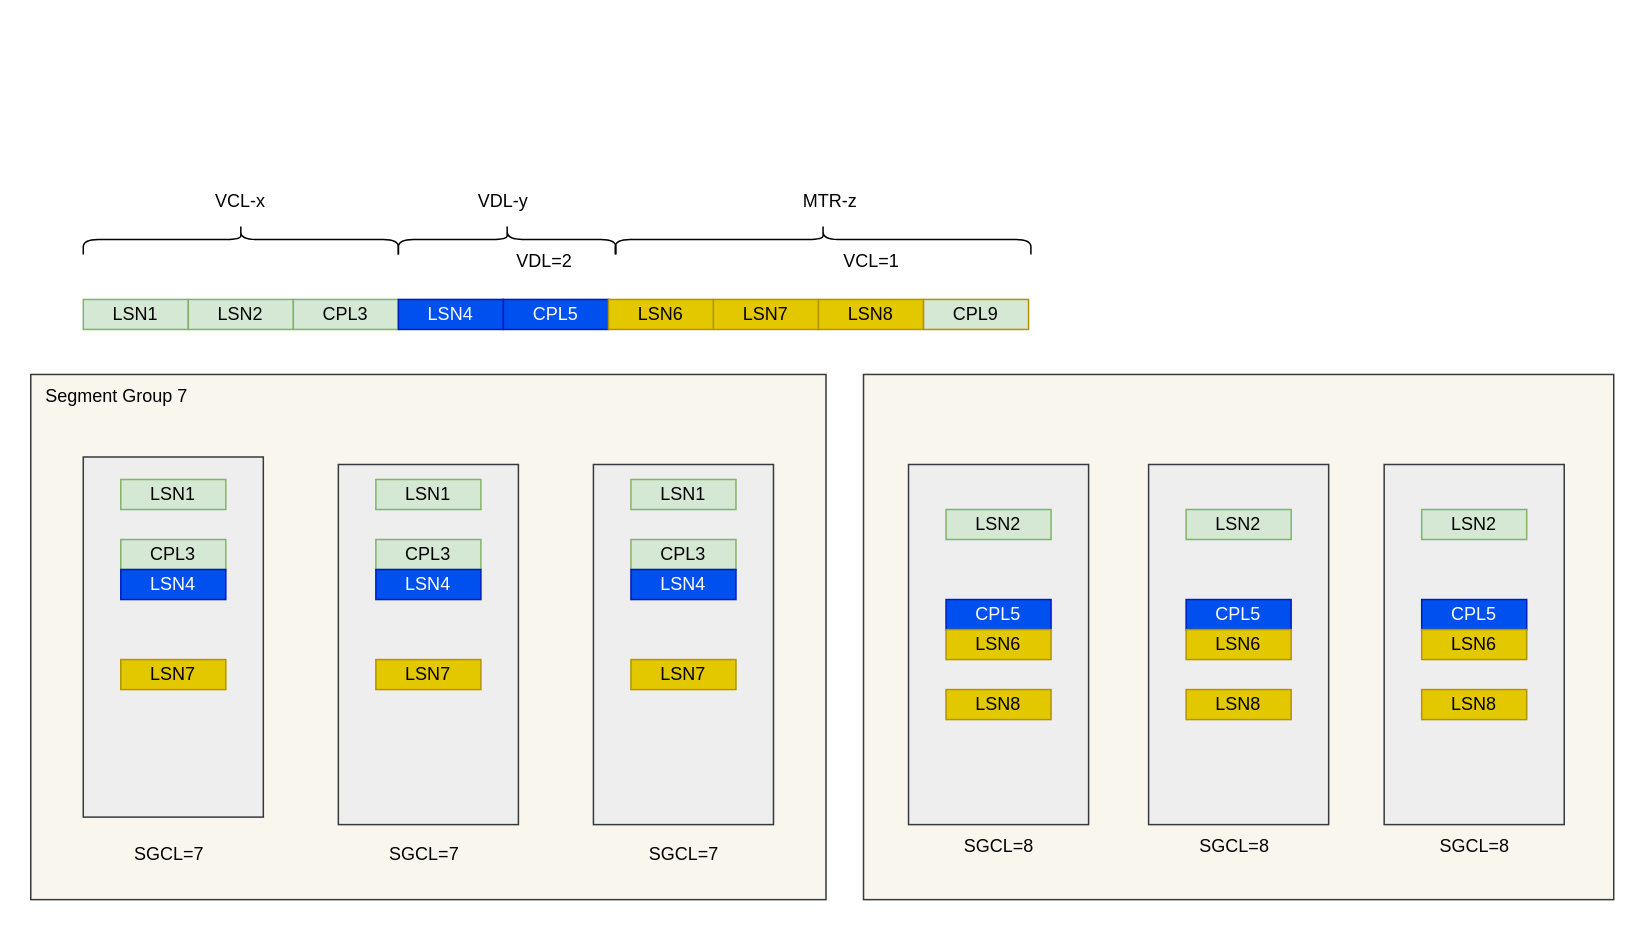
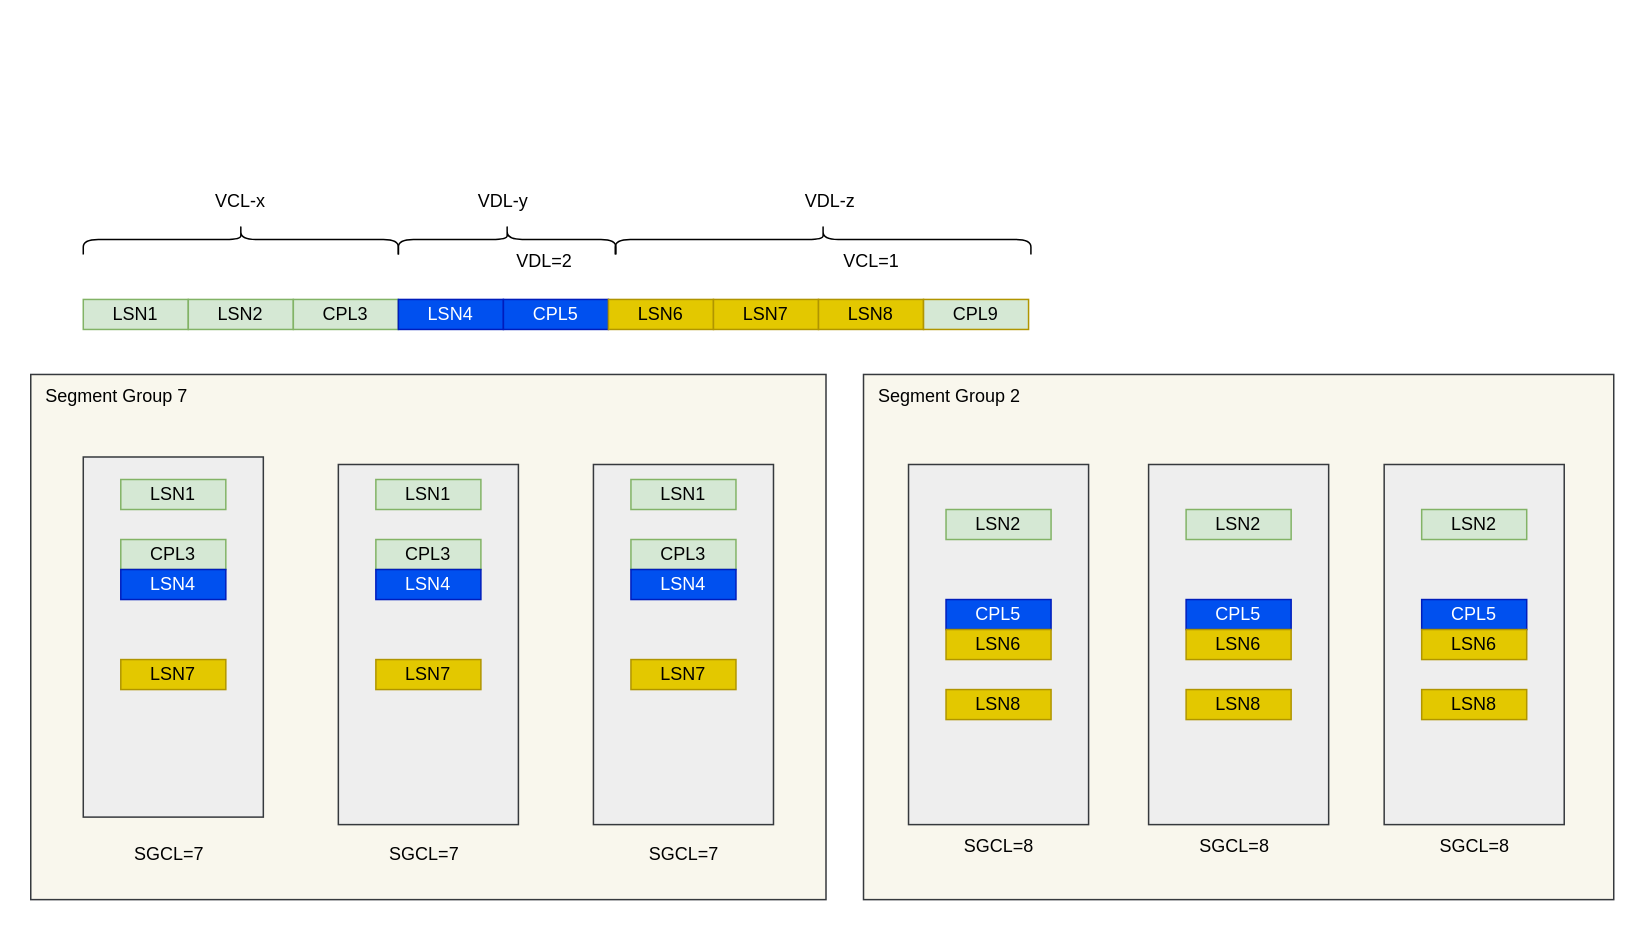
(830, 202) -> (830, 202)
none -> (950, 397)
